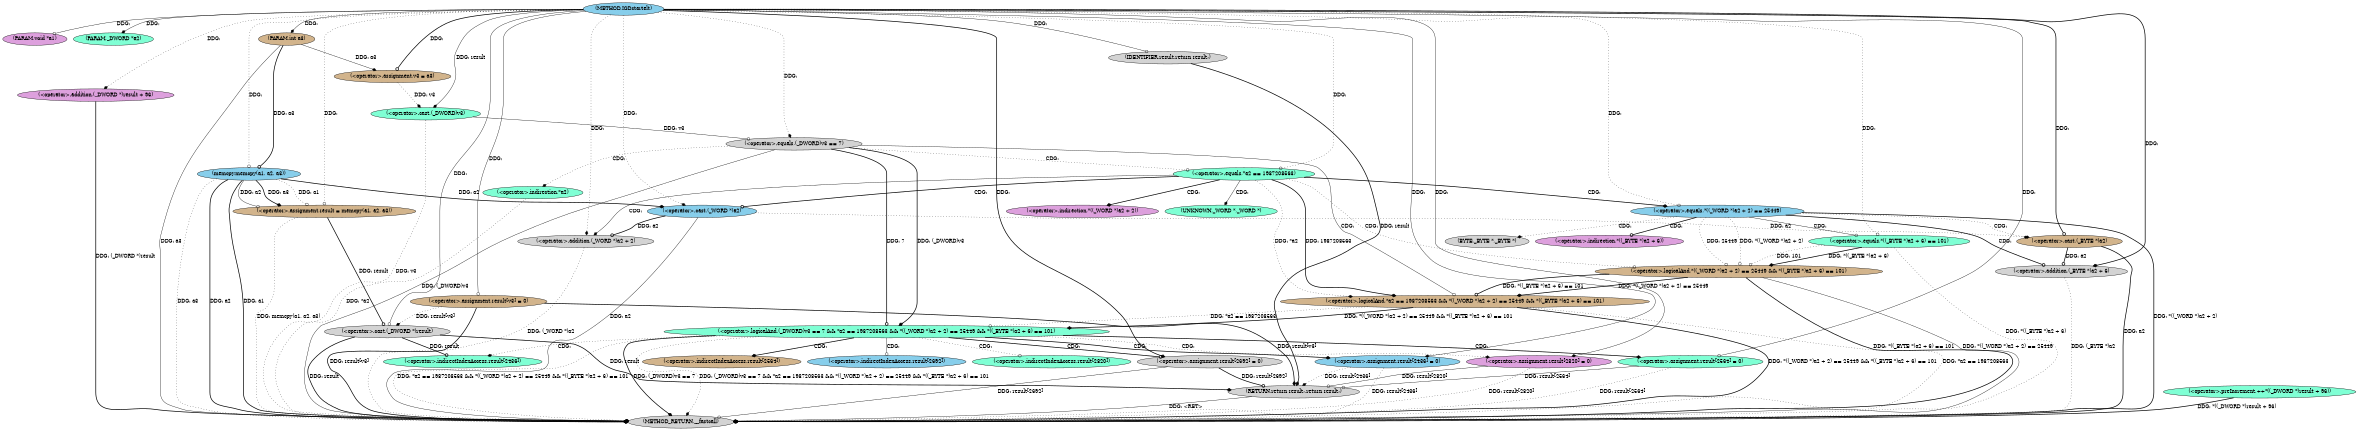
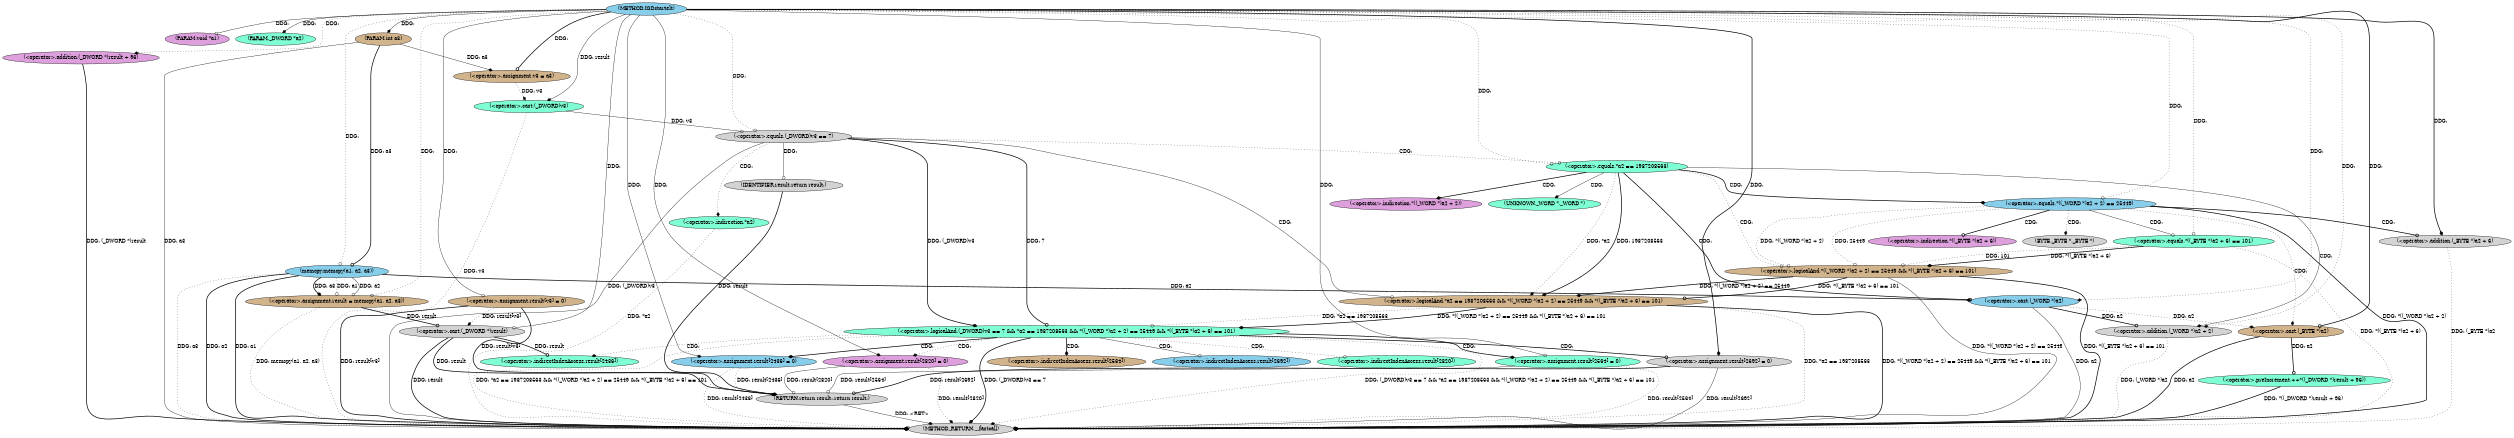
(979, 19) -> (784, 160)
(770, 30) -> (733, 57)
(2066, 255) -> (2292, 355)
